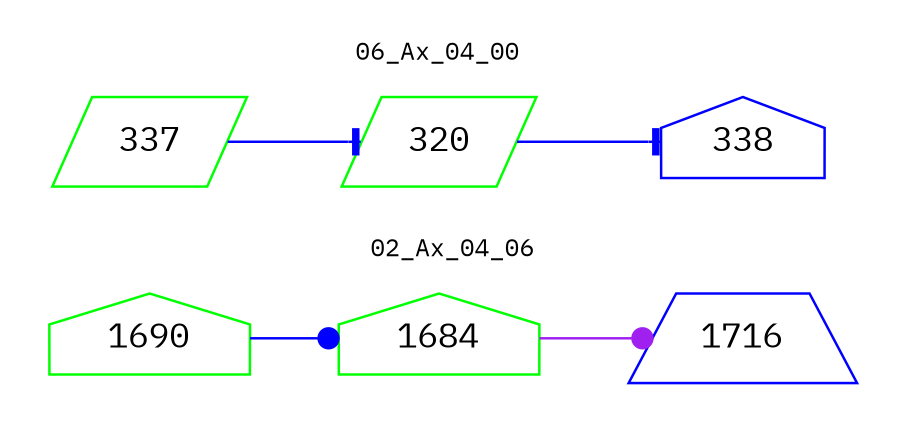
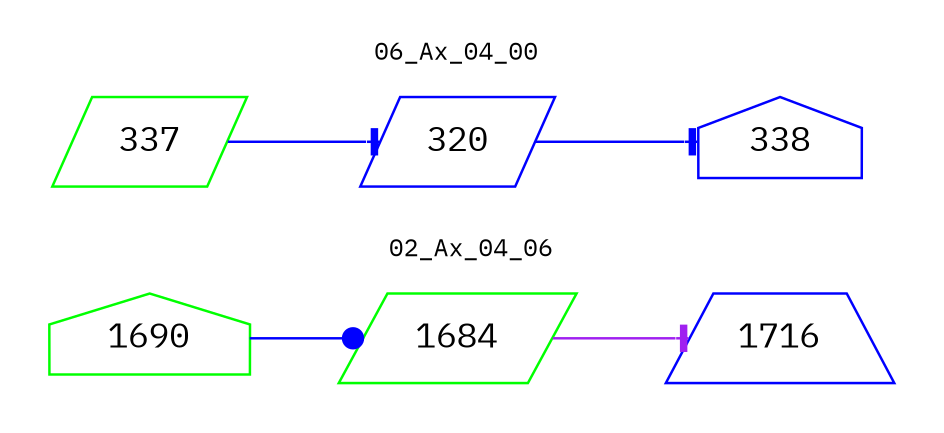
(439, 142) -> (458, 142)
(439, 338) -> (458, 338)
(586, 338) -> (614, 338)
